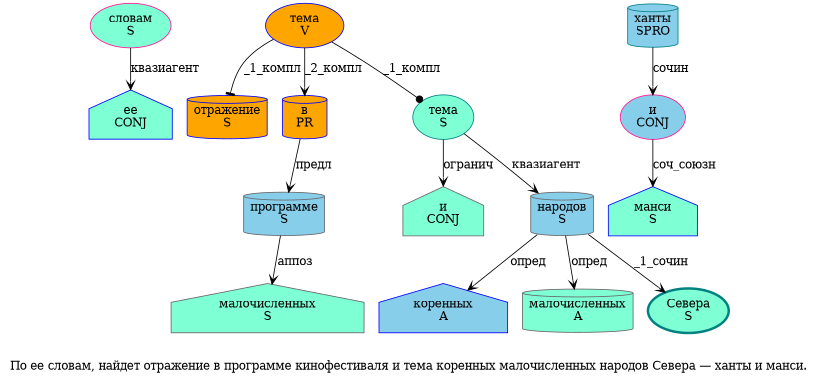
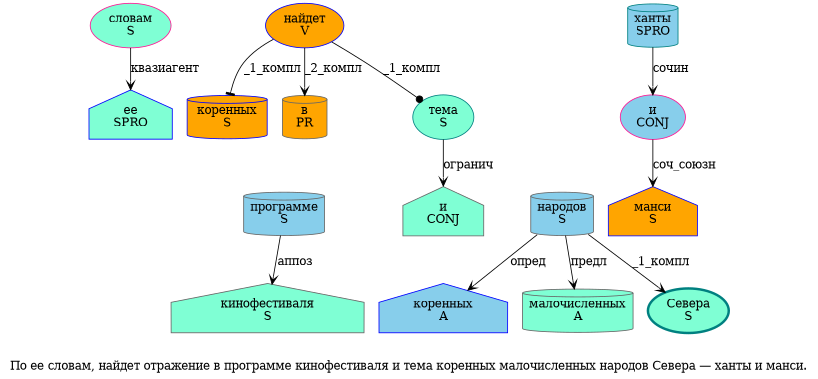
(305, 26) -> (305, 26)
(131, 117) -> (131, 117)
(227, 117) -> (227, 117)
(305, 117) -> (305, 117)
(498, 160) -> none
(295, 161) -> none
(653, 214) -> (653, 214)
(589, 262) -> (589, 262)
(661, 262) -> (661, 262)
(268, 311) -> (268, 311)
